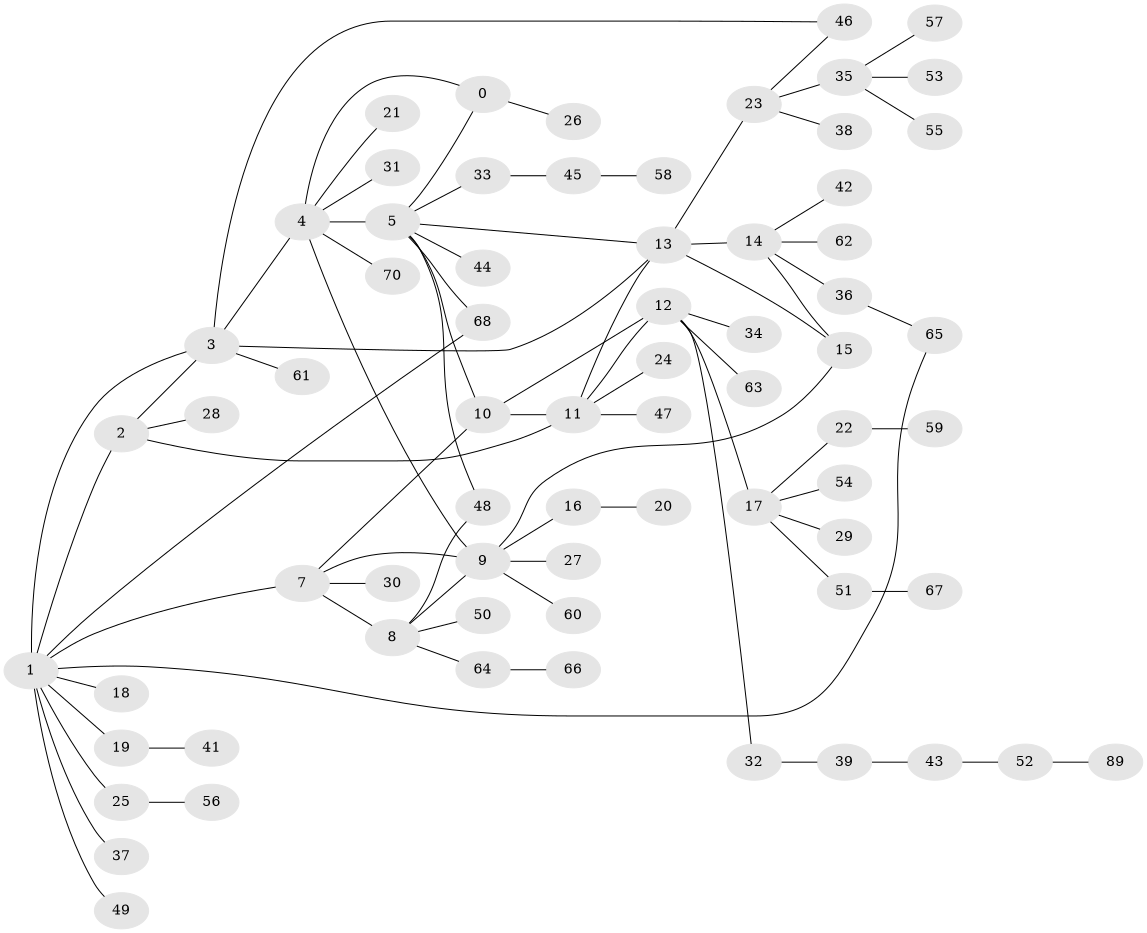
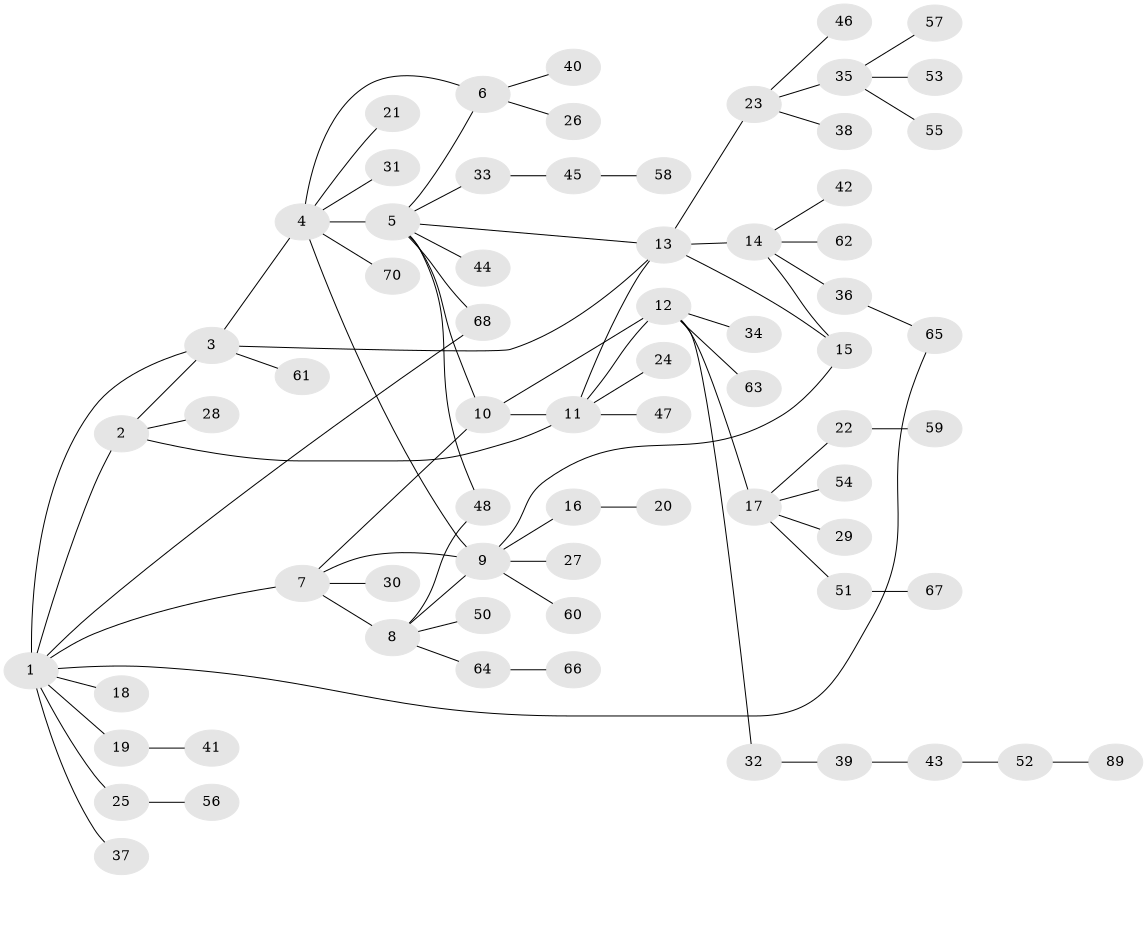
(412, 21) -> none
none -> (573, 67)
(483, 94) -> (483, 94)
(122, 911) -> none
